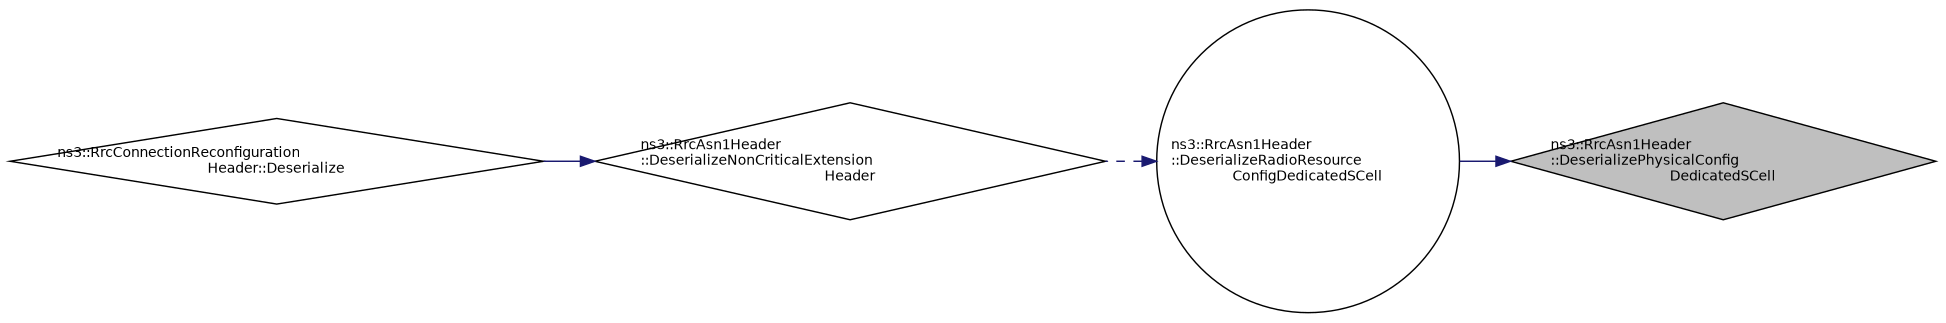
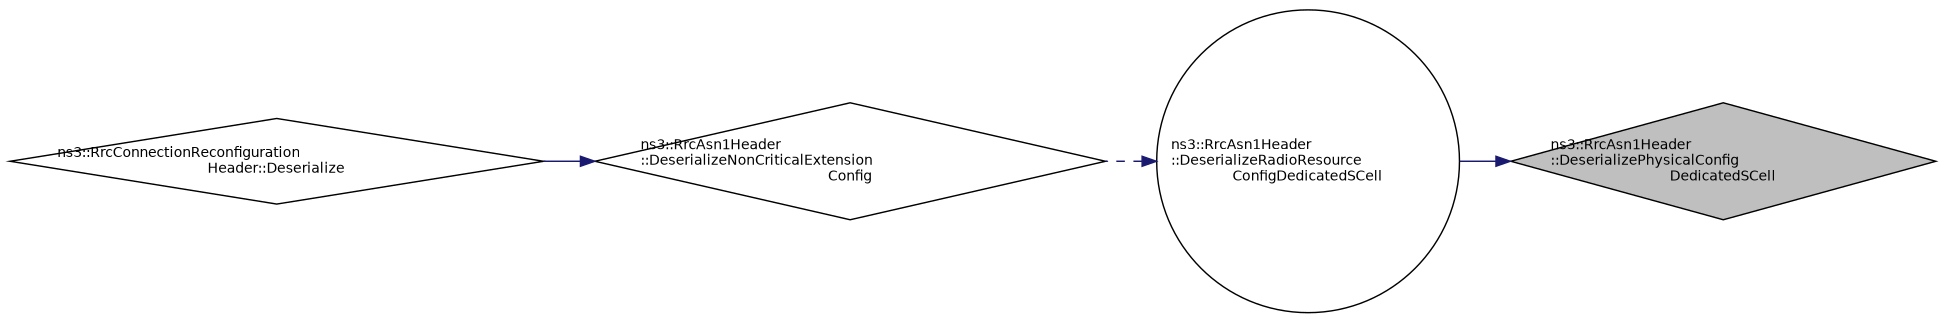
(850, 161) -> (850, 161)
